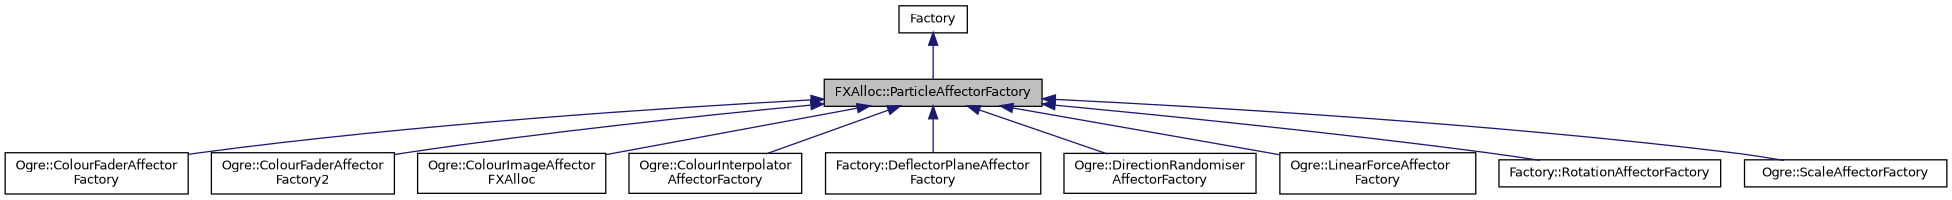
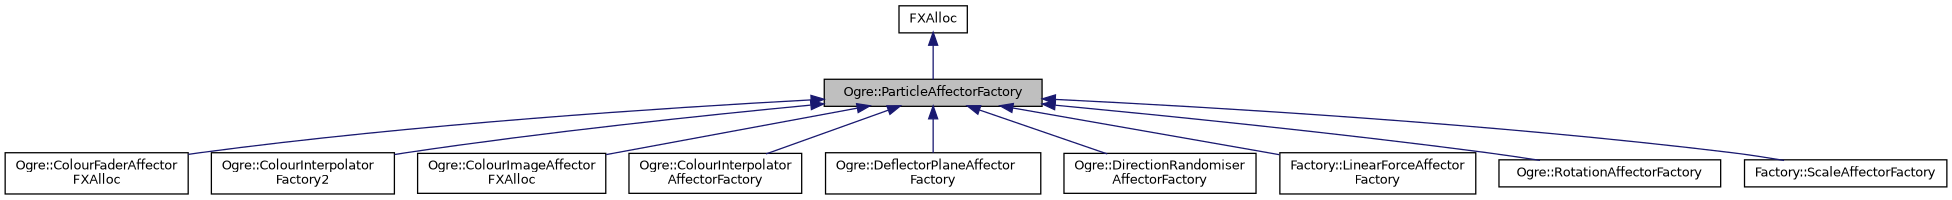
(933, 19) -> (933, 19)
(933, 93) -> (933, 93)
(97, 173) -> (97, 173)
(303, 173) -> (303, 173)
(933, 173) -> (933, 173)
(1378, 173) -> (1378, 173)
(1610, 173) -> (1610, 173)
(1846, 173) -> (1846, 173)
